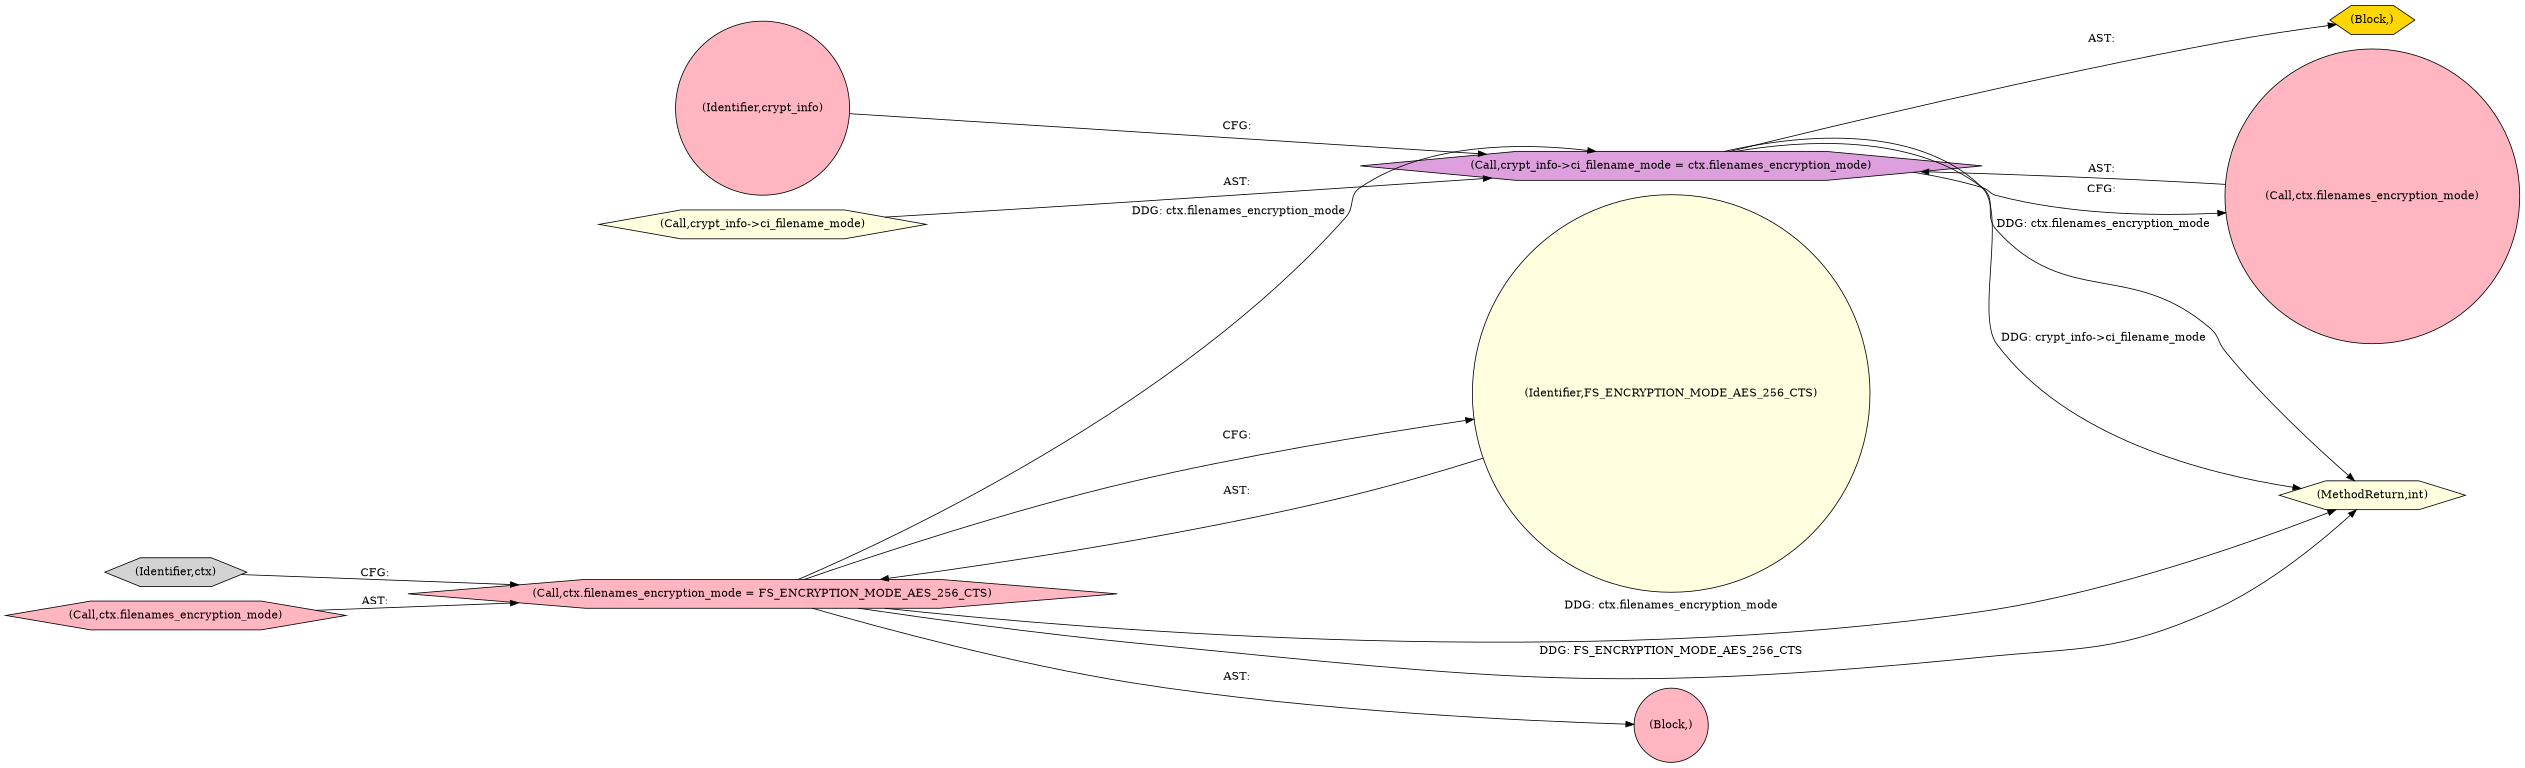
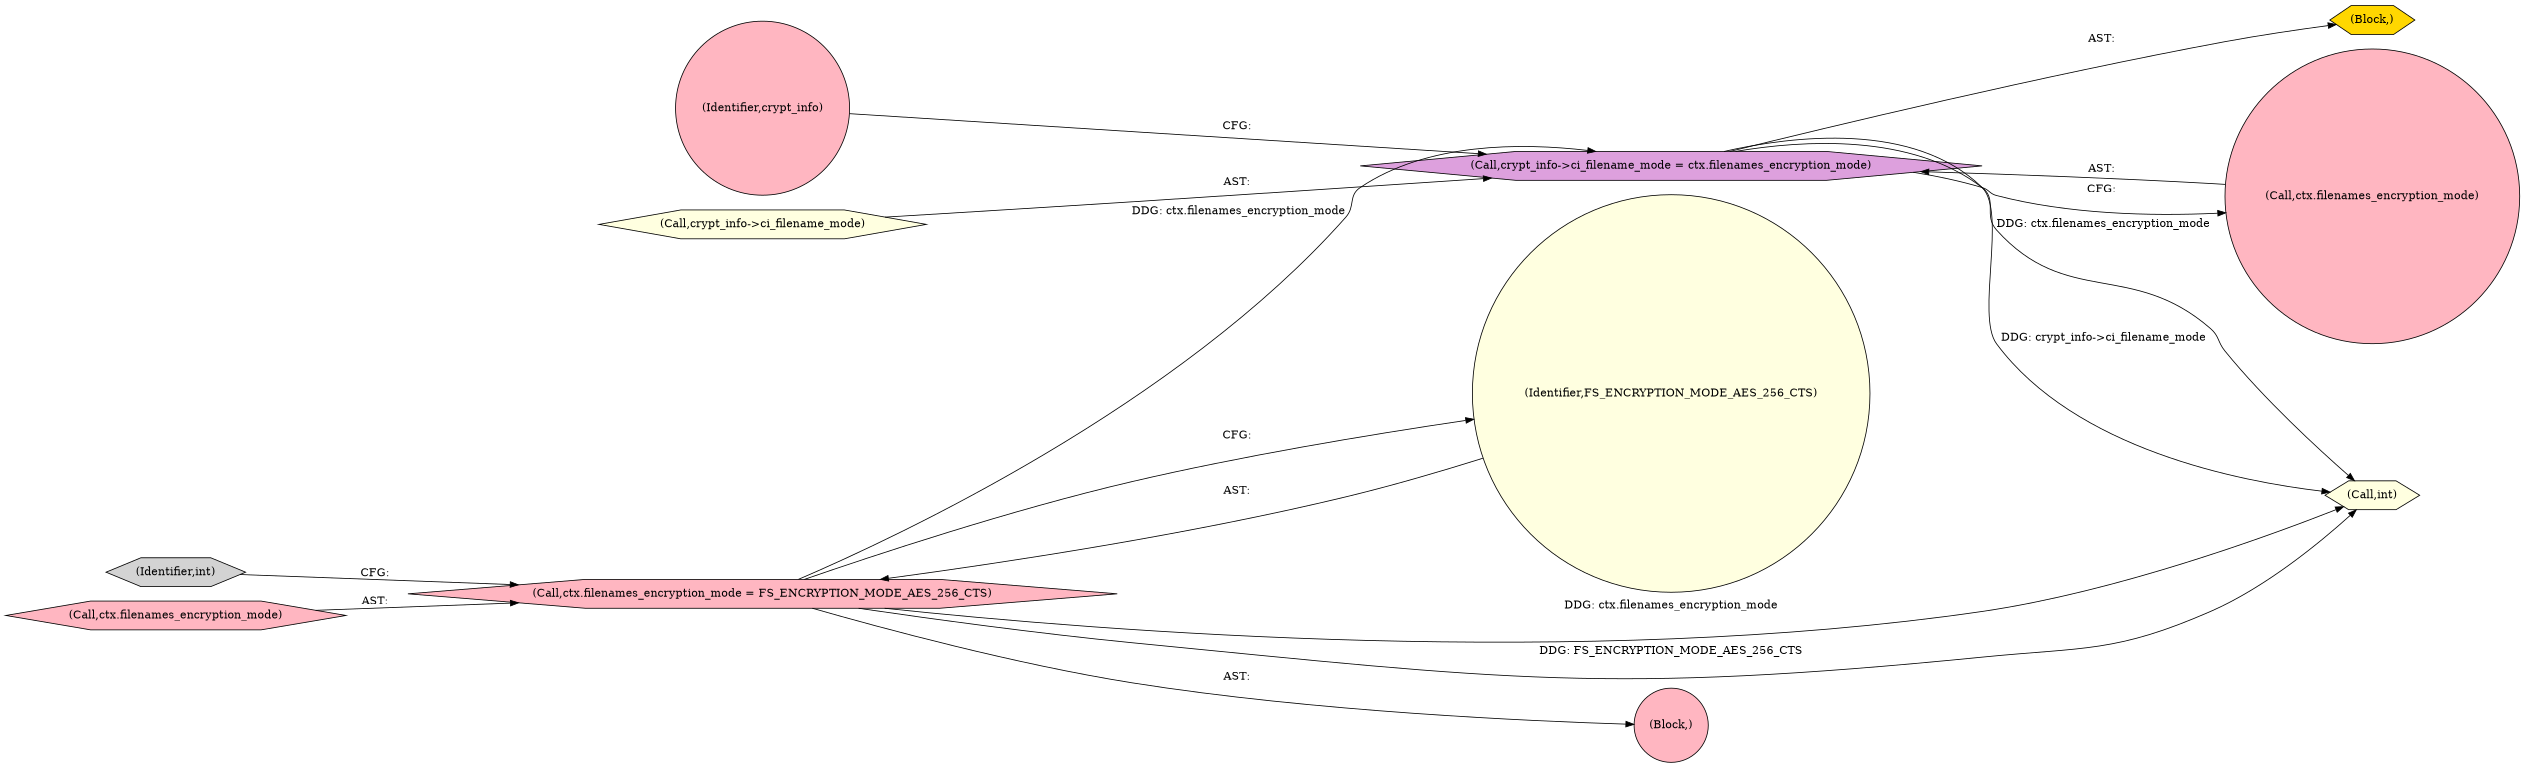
(2372, 495) -> (2372, 495)
(176, 572) -> (176, 572)
